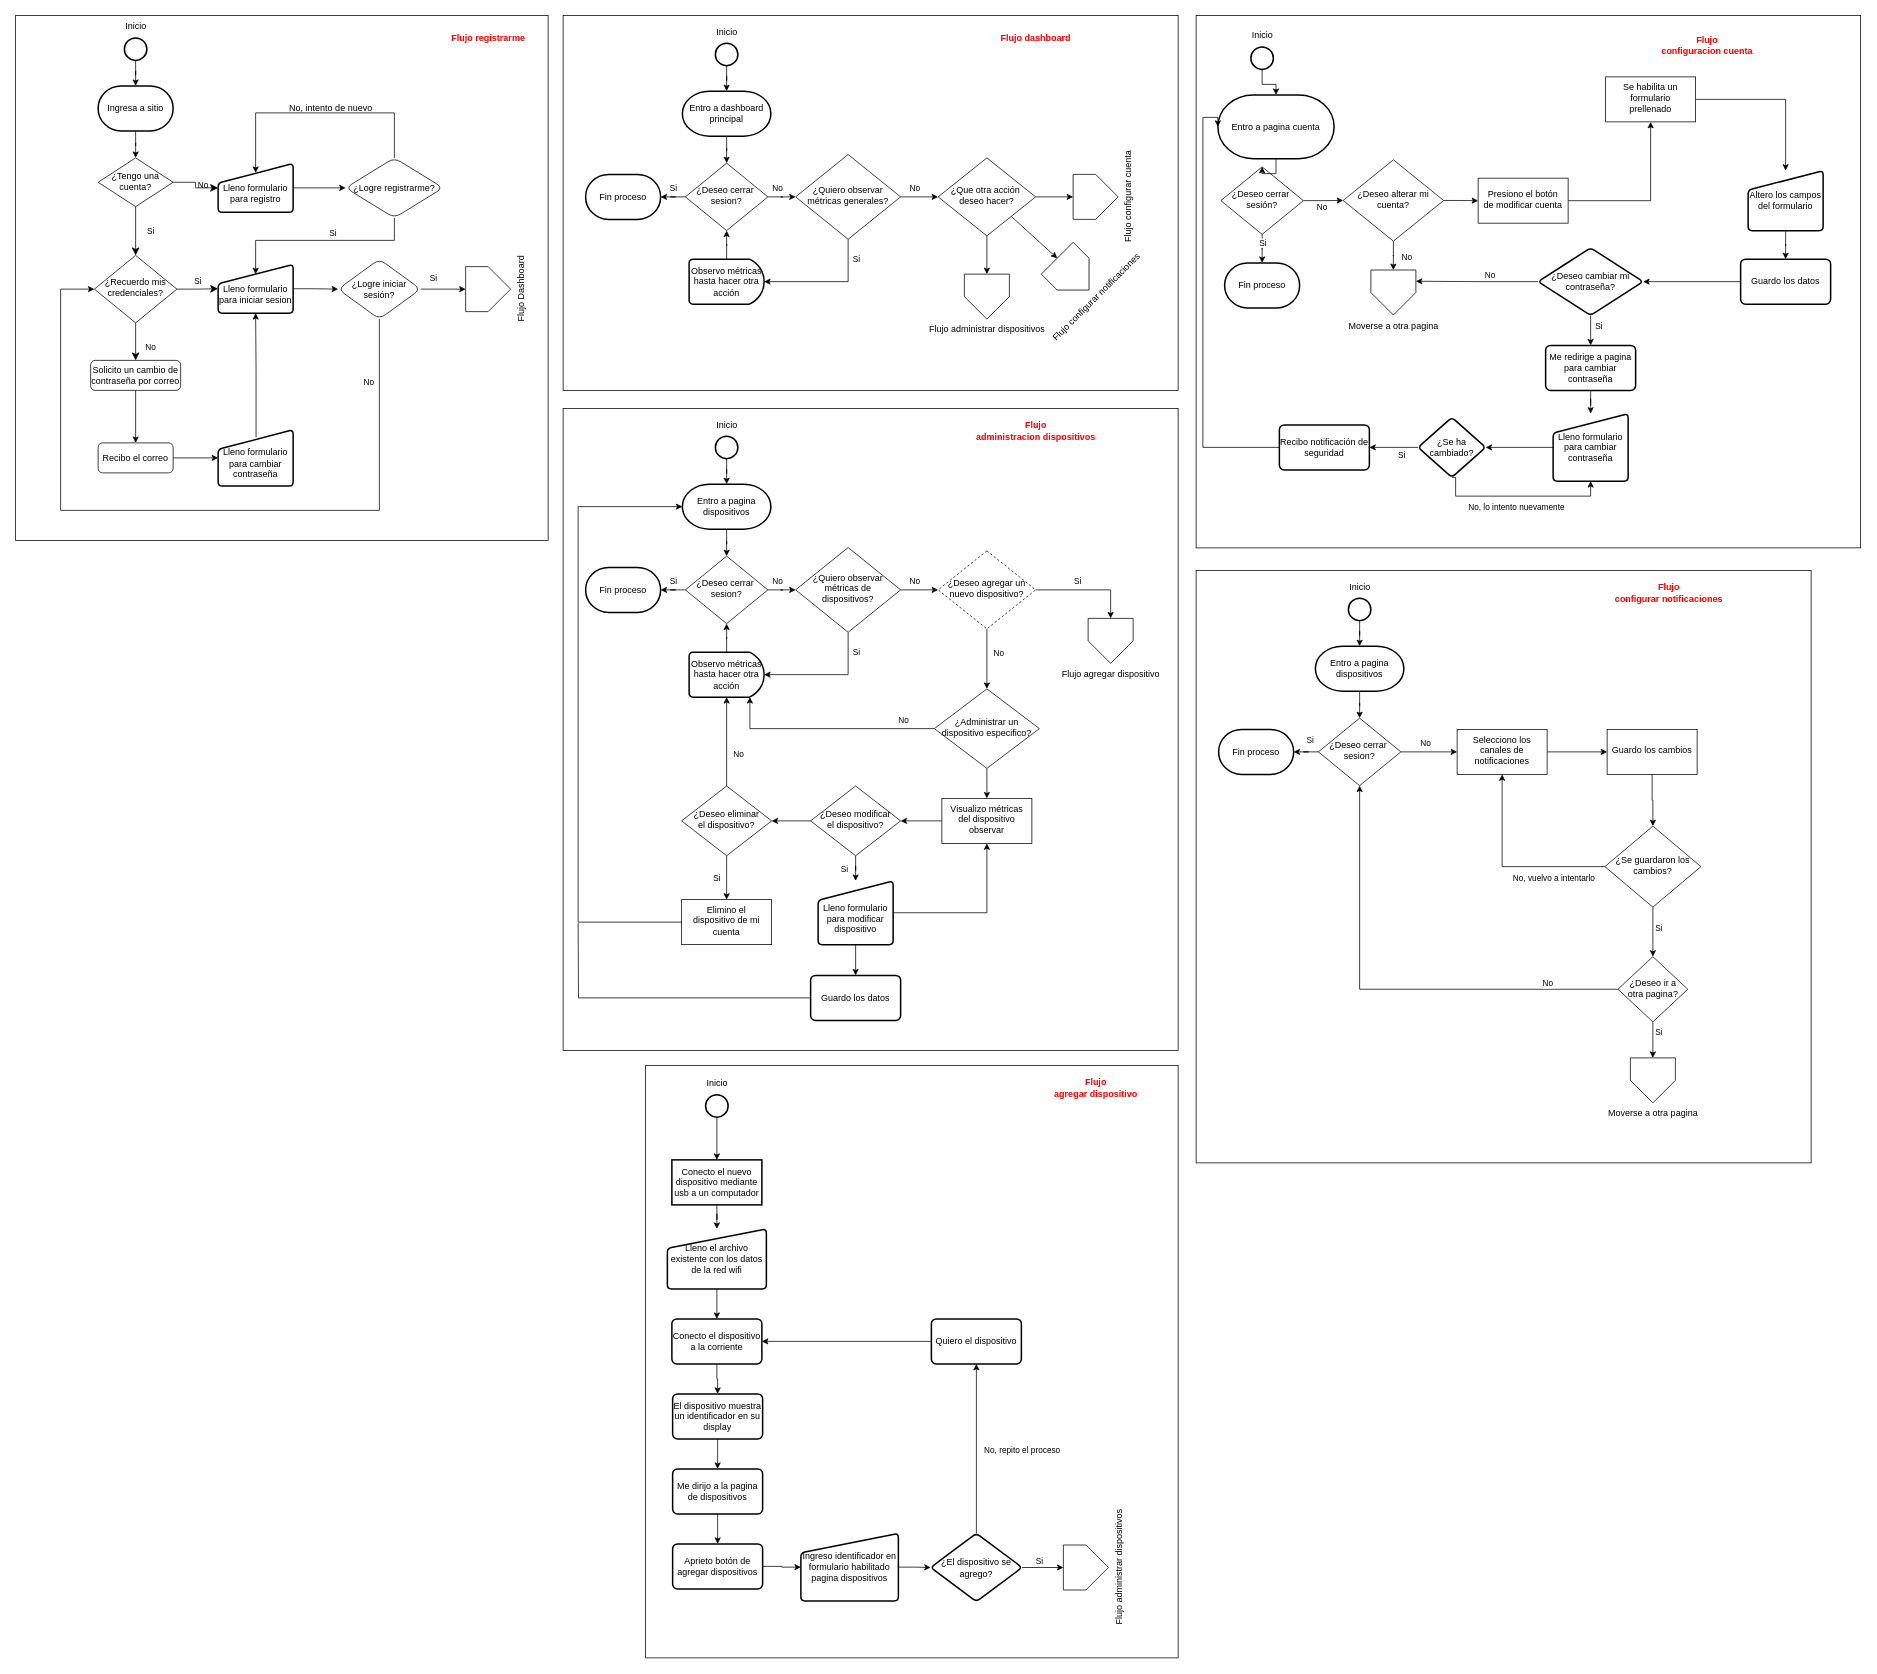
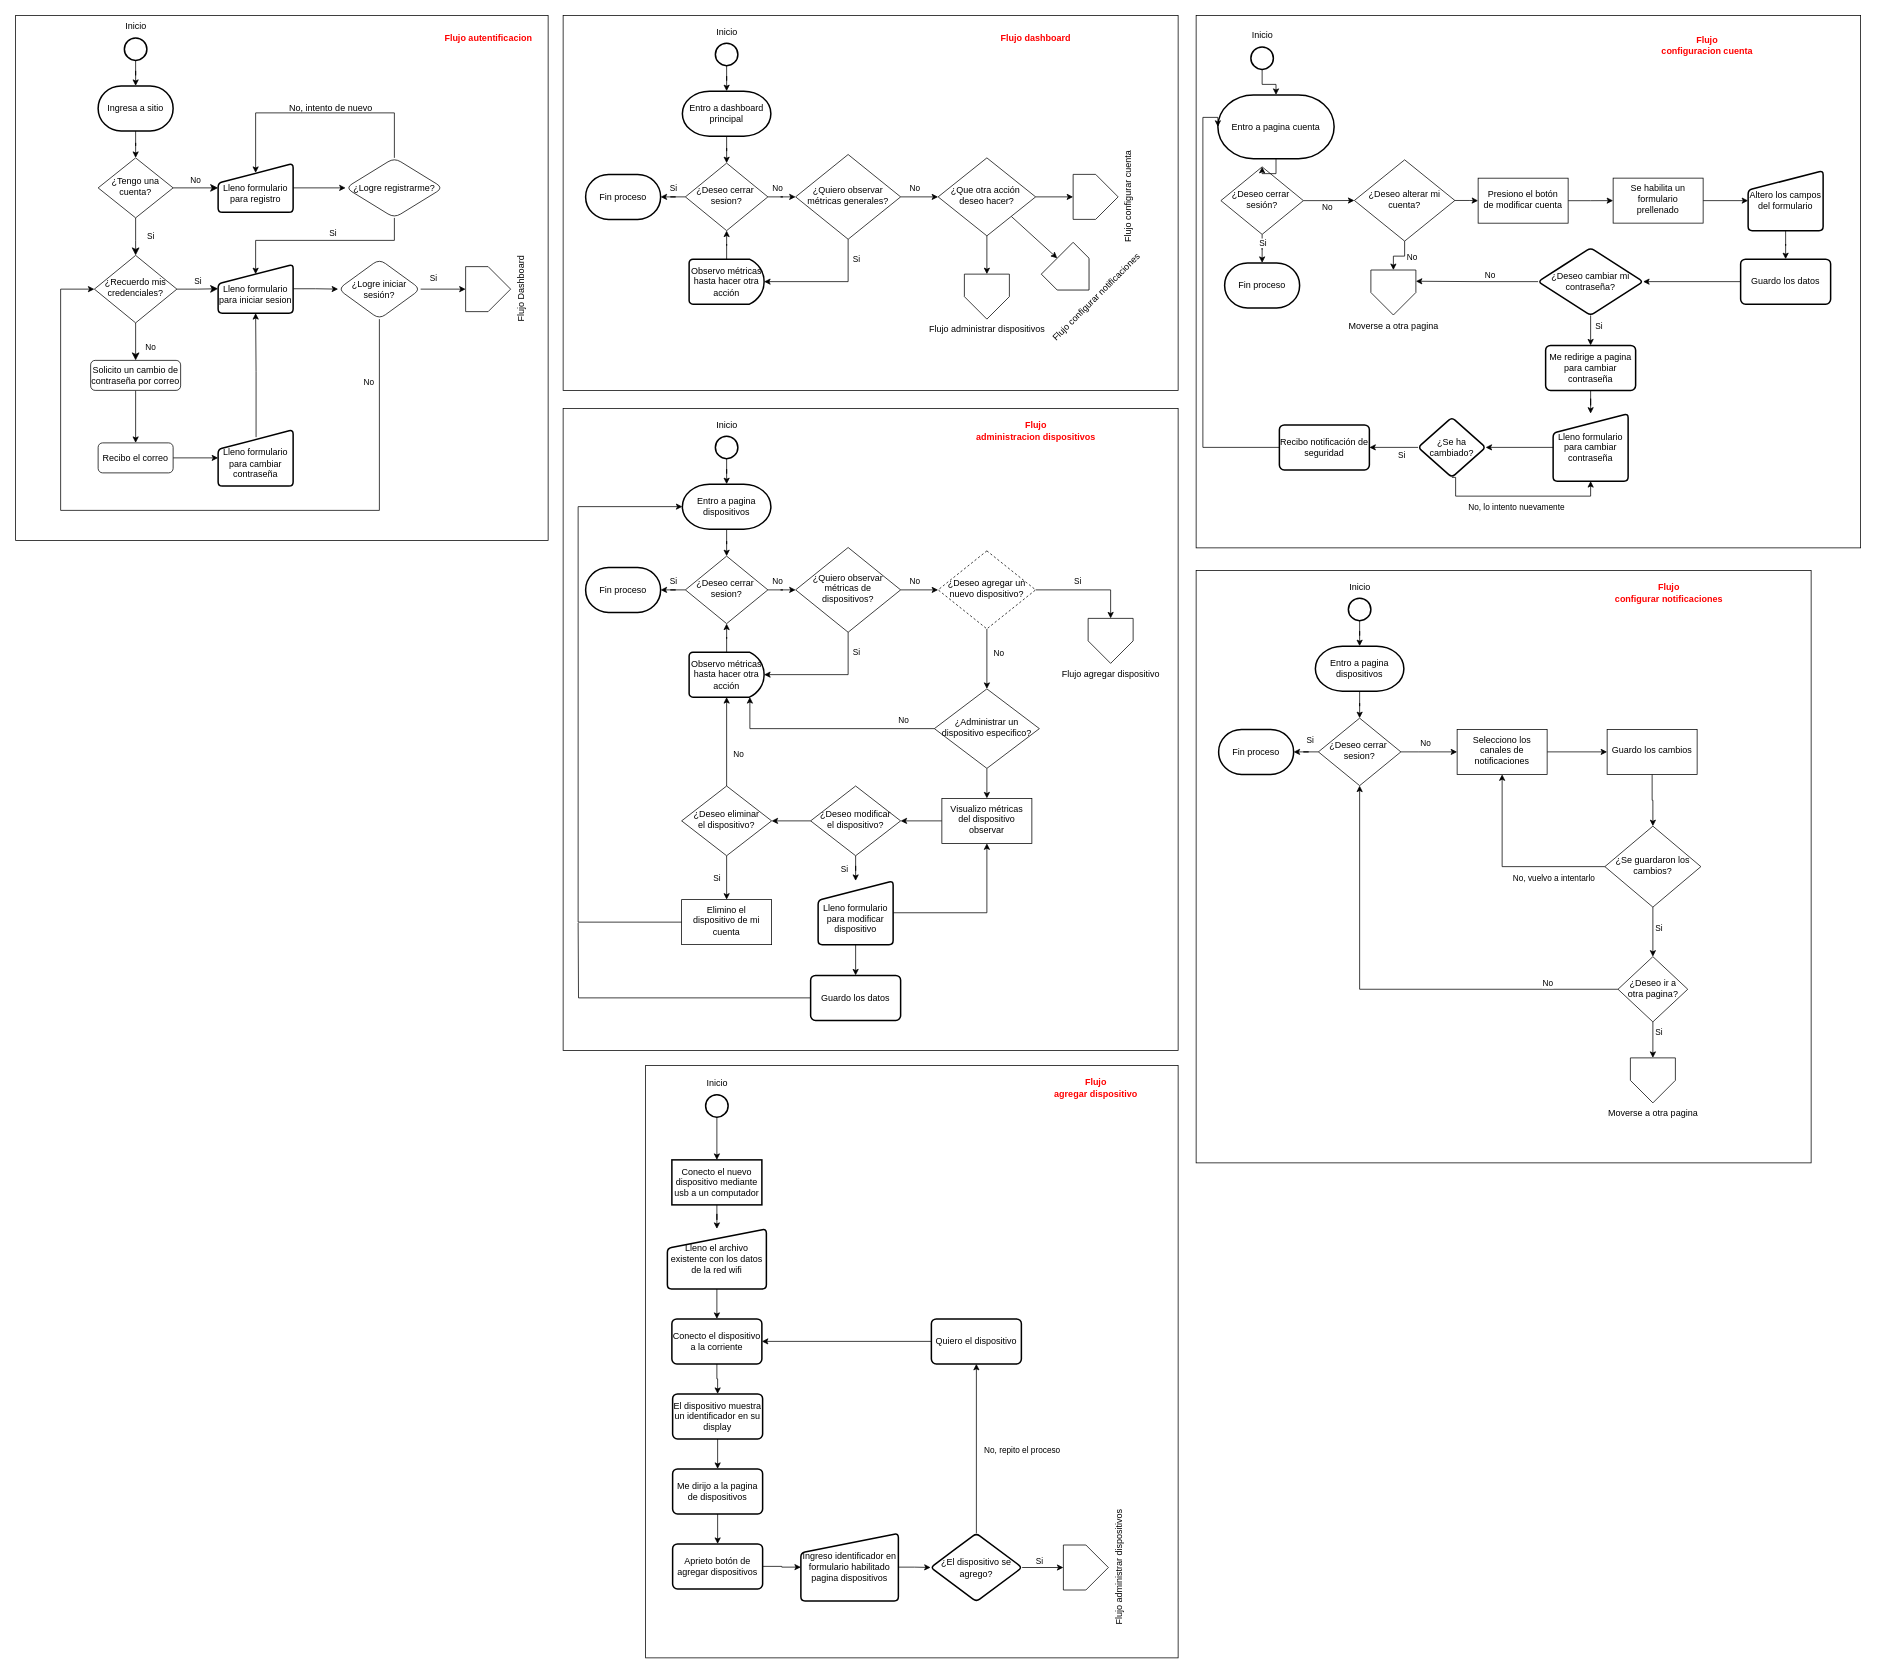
(488, 38) -> (488, 38)
(1650, 99) -> (1658, 201)
(135, 182) -> (135, 188)
(1393, 200) -> (1404, 200)
